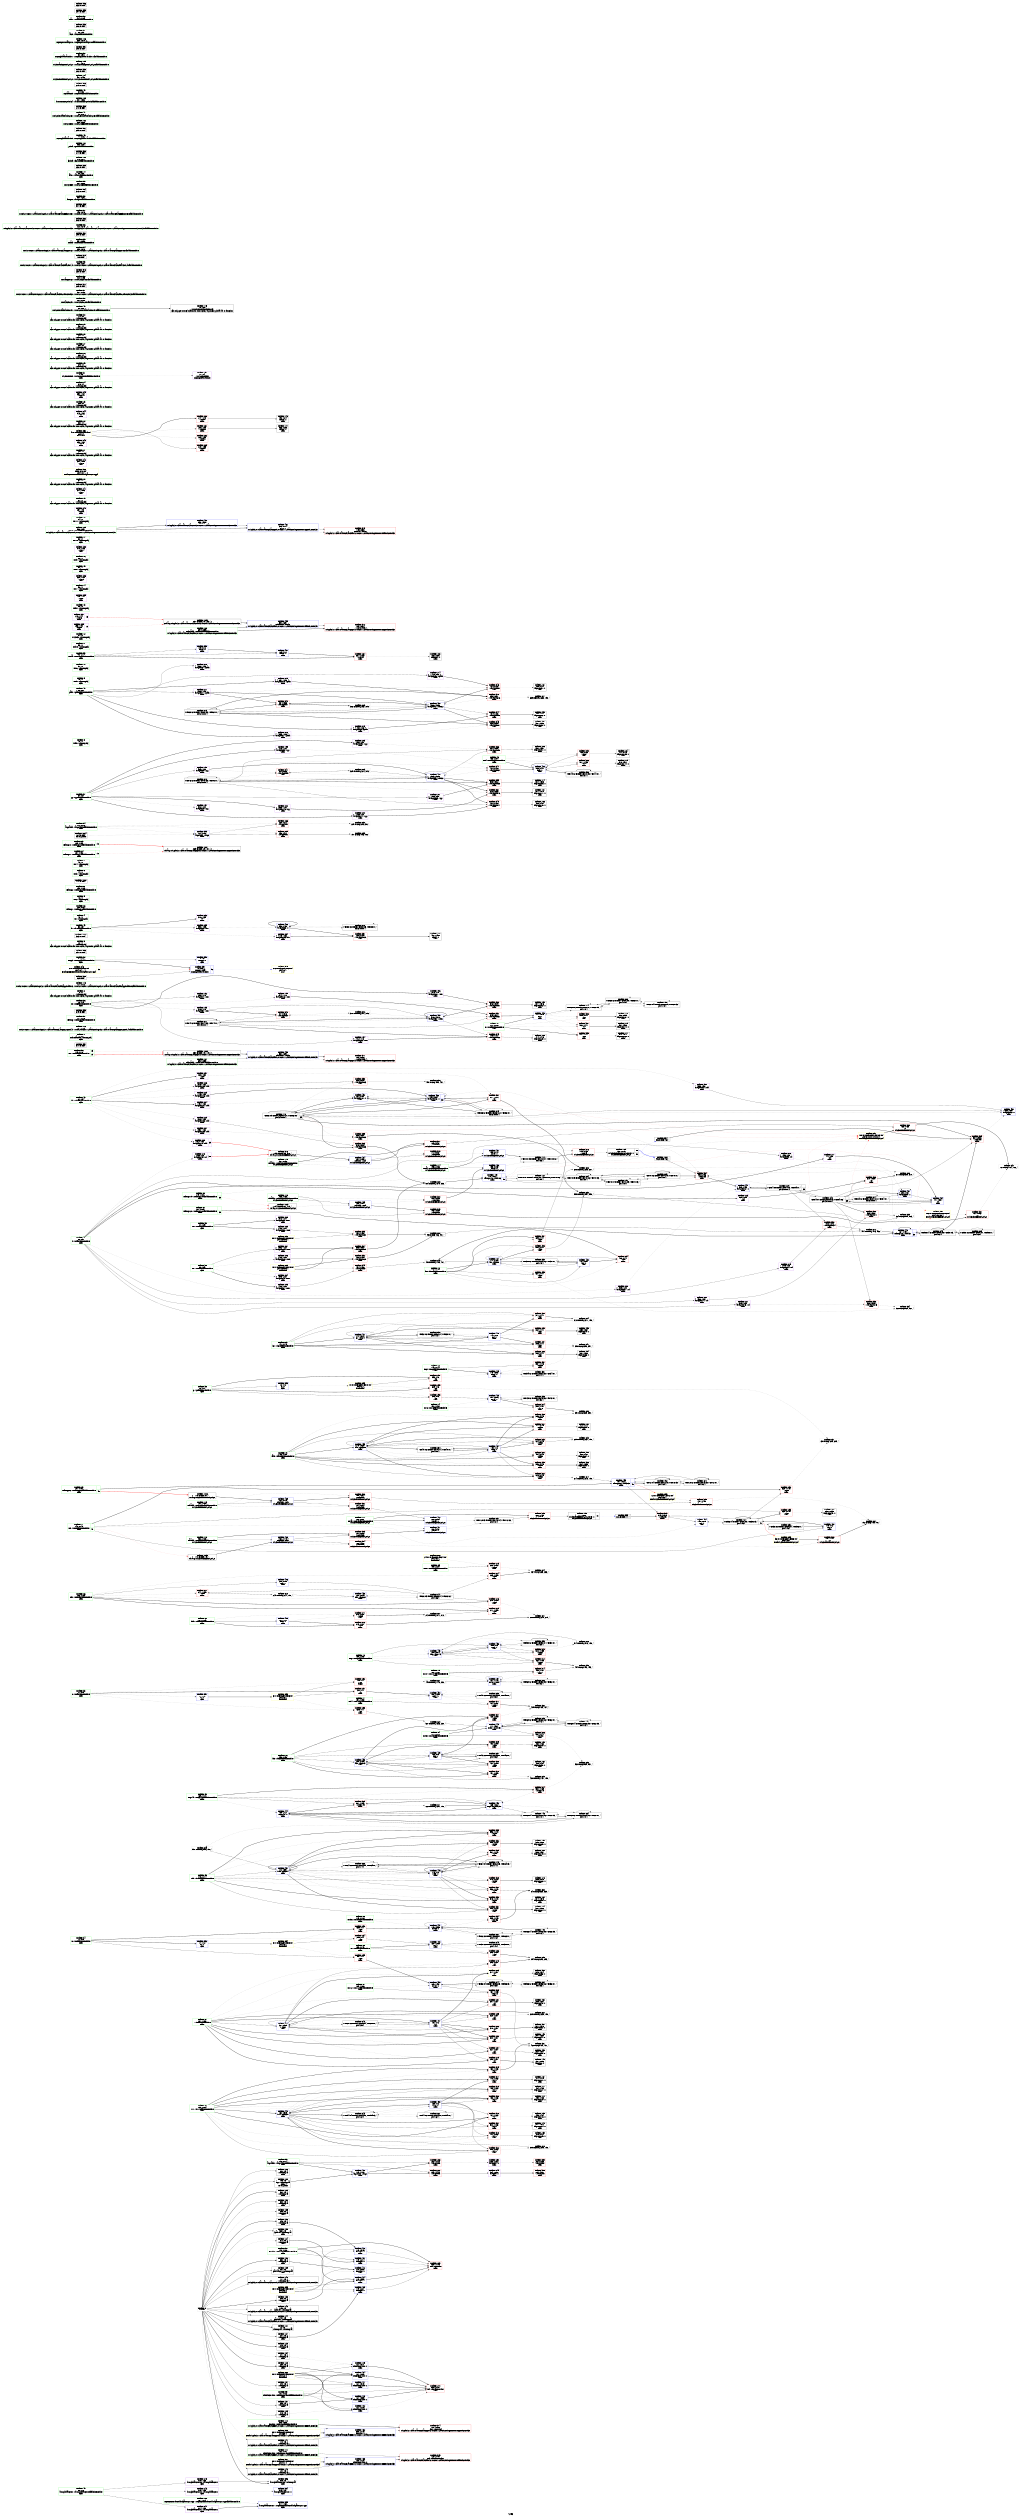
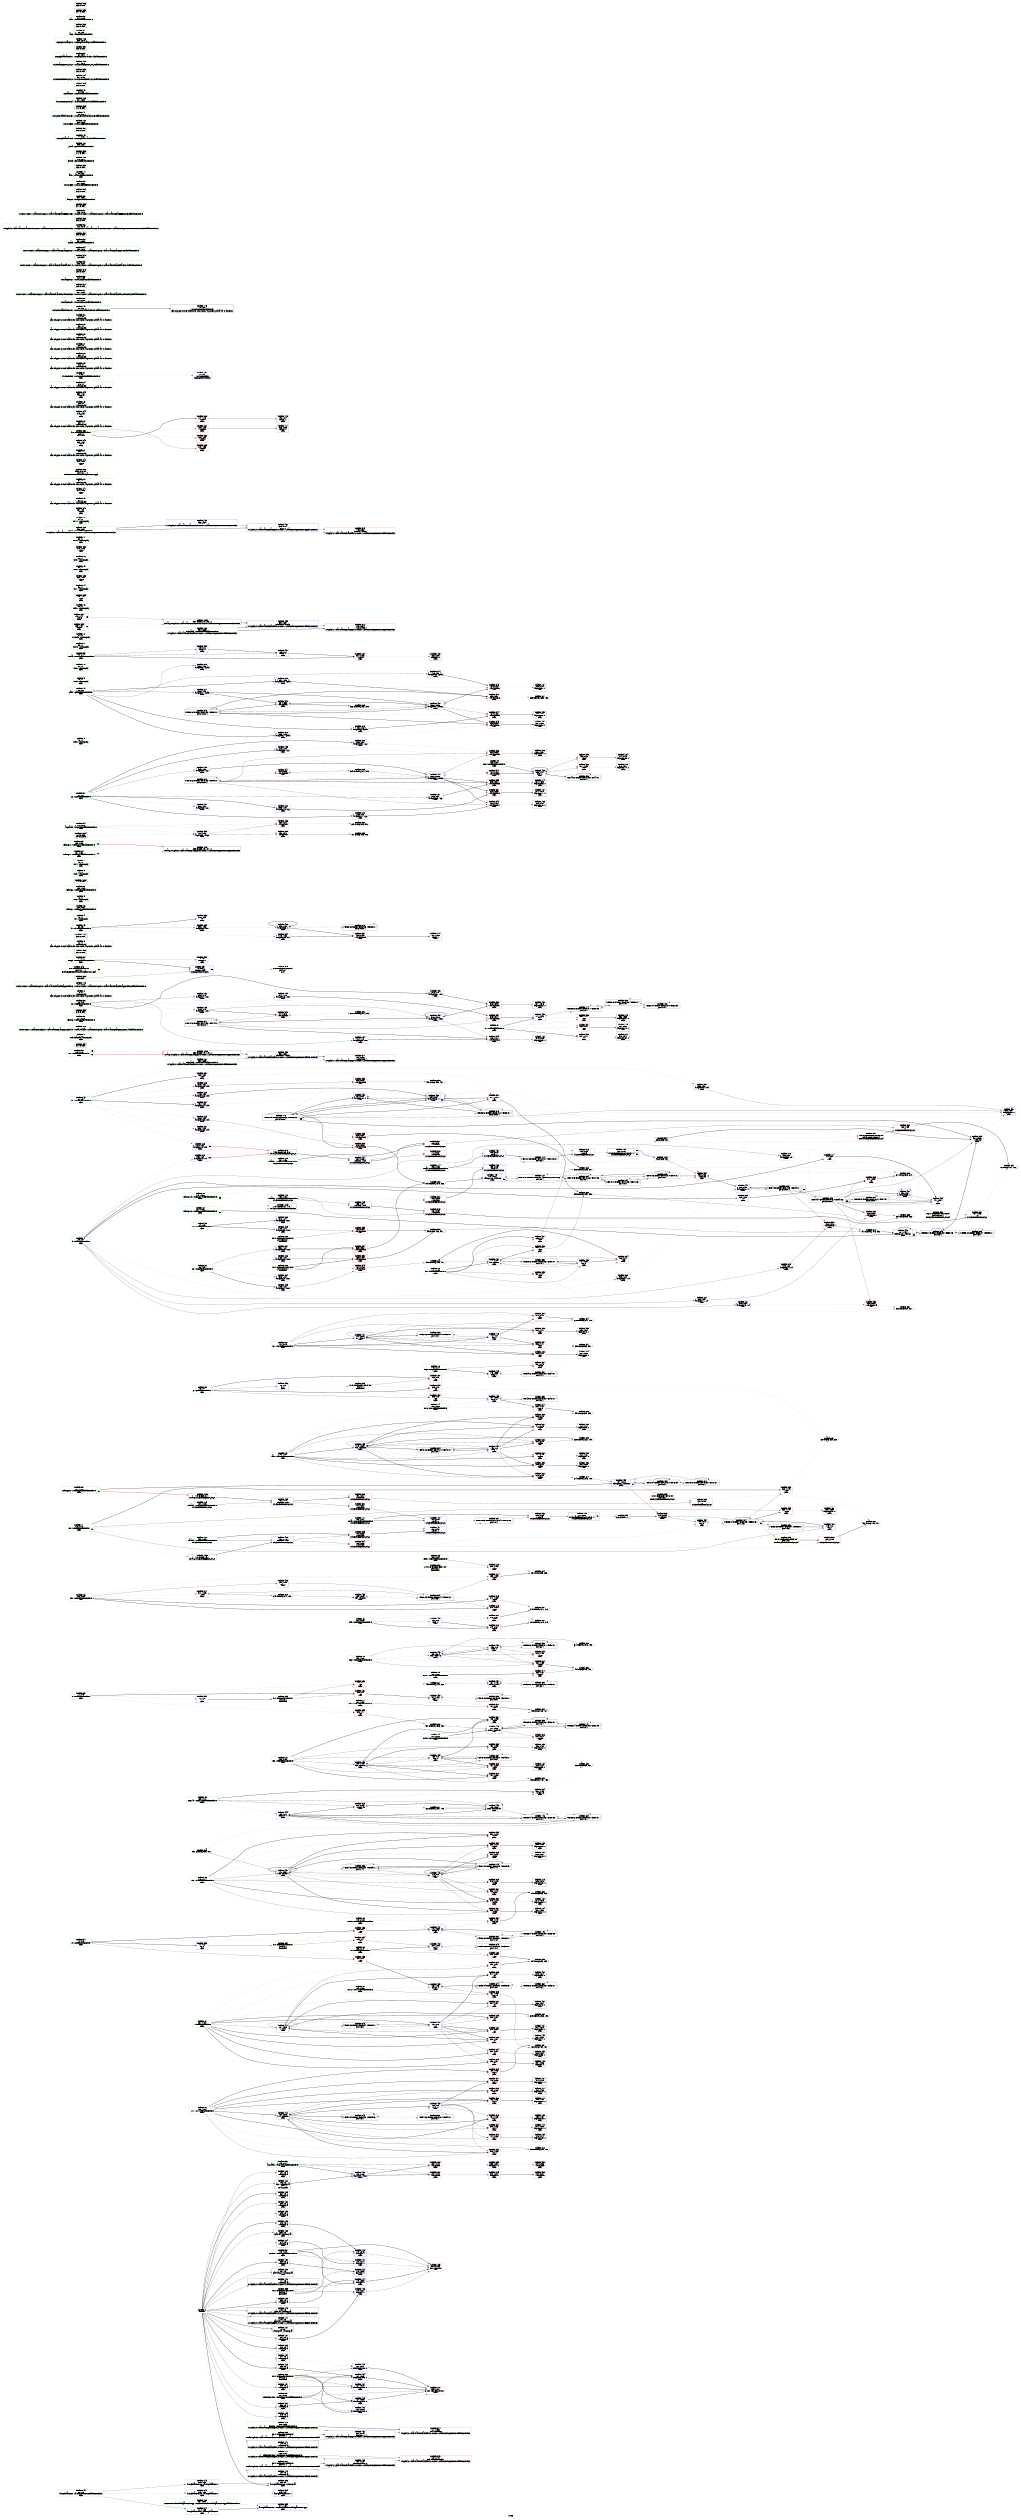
(467, 1613) -> (514, 1603)
(360, 1684) -> (360, 1686)
